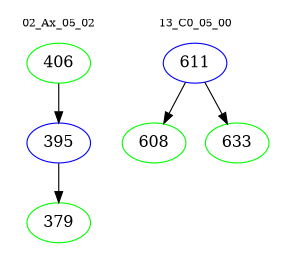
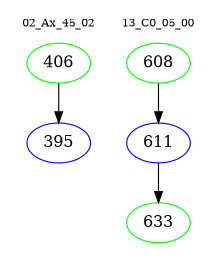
(59, 24) -> (59, 24)
(177, 98) -> (158, 98)
(59, 223) -> none
